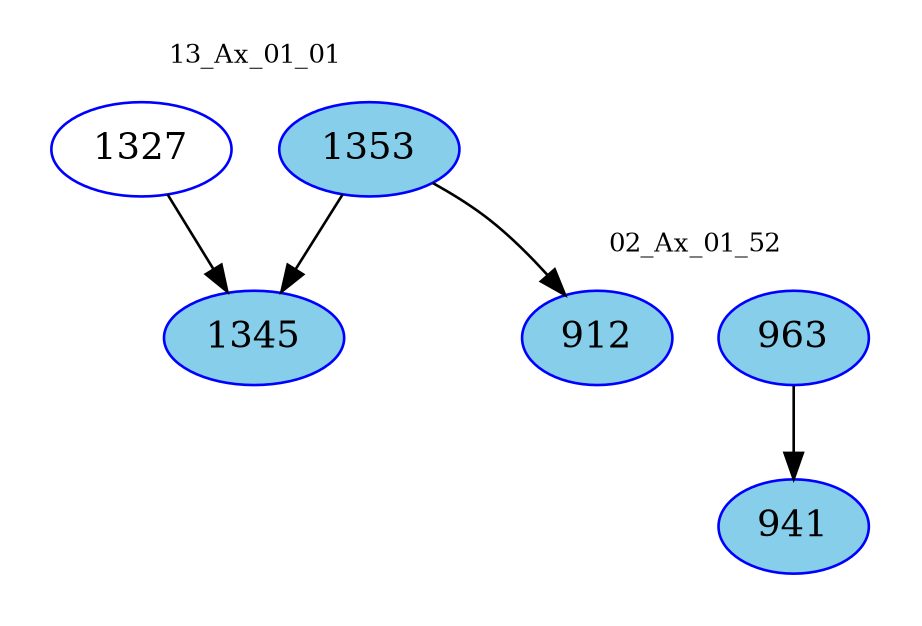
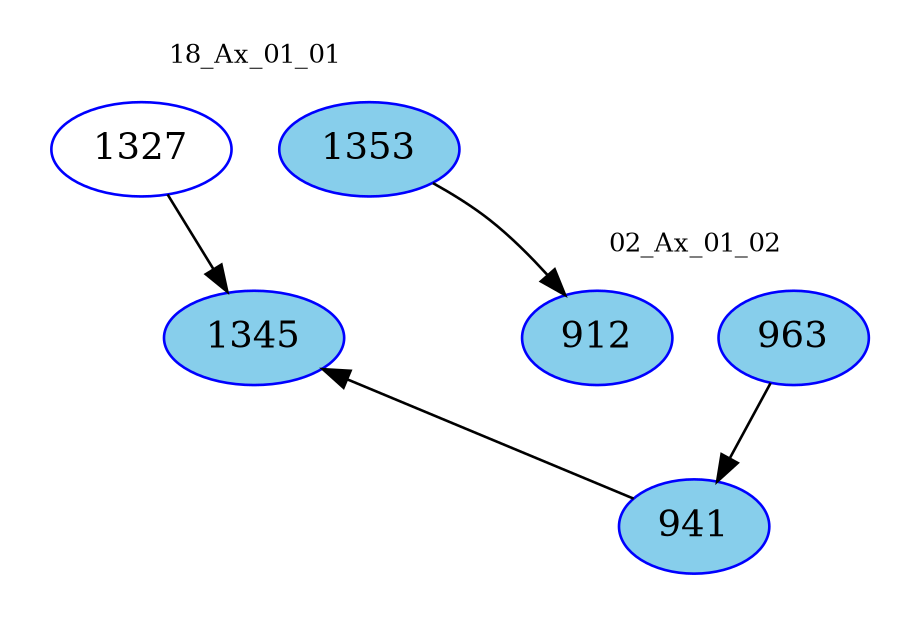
(255, 56) -> (255, 56)
(319, 232) -> (483, 436)
(695, 245) -> (695, 245)
